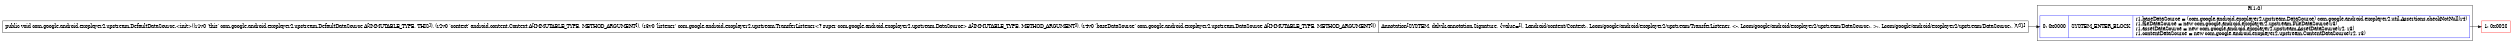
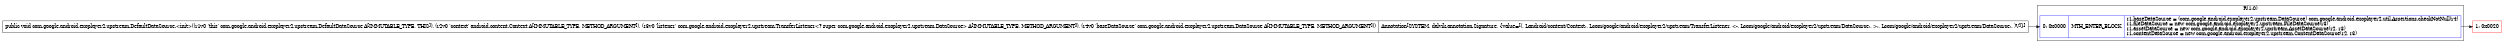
(2101, 27) -> (2096, 27)
